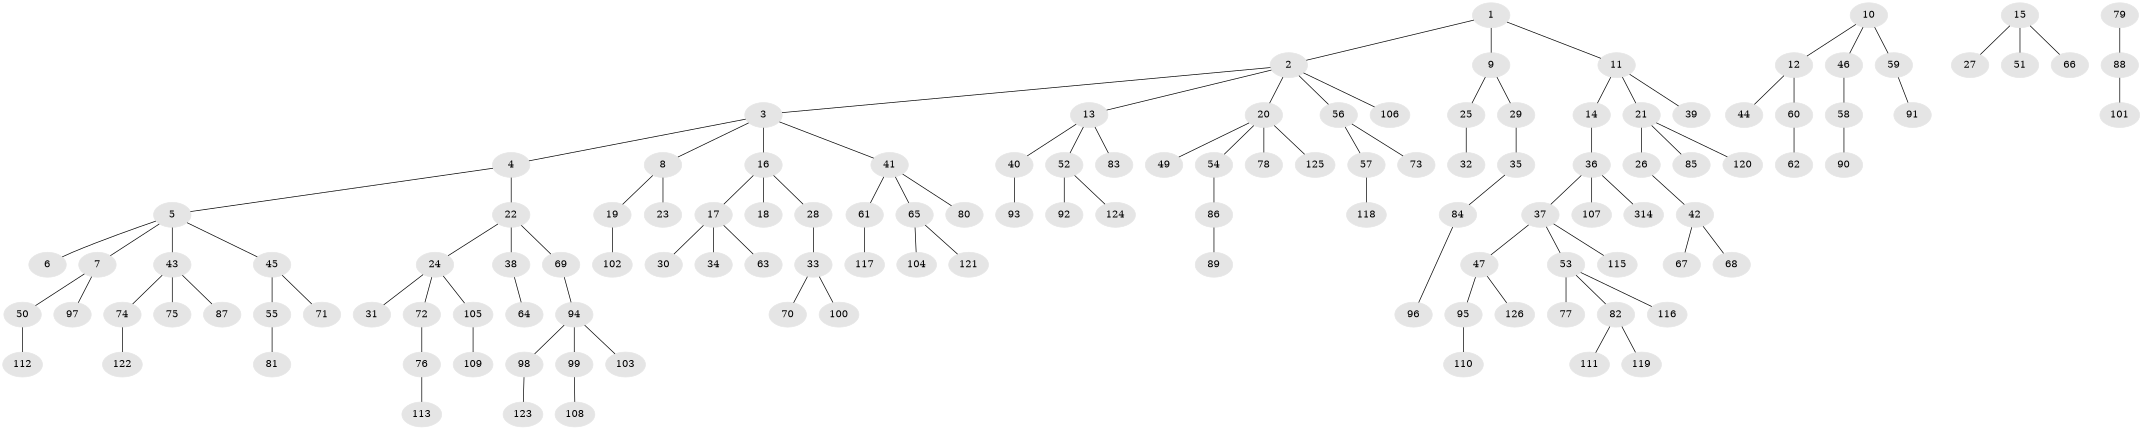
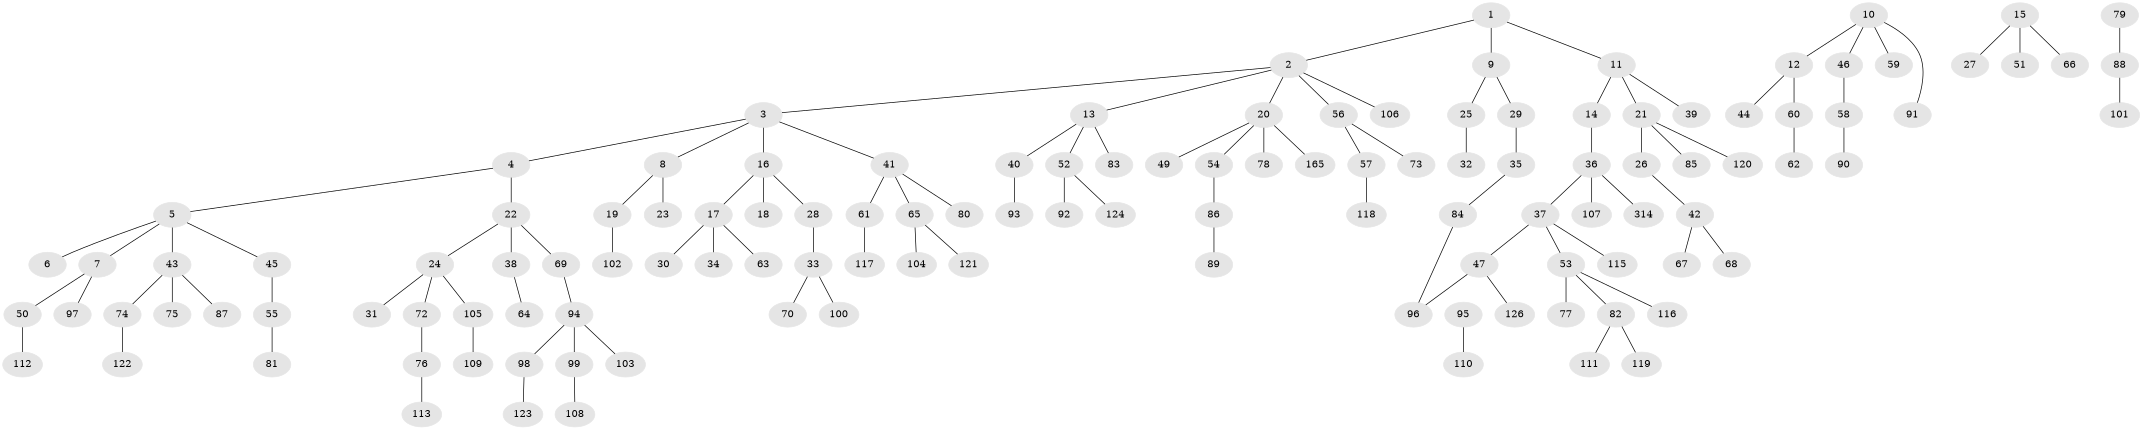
(1903, 90) -> (1920, 55)
(1315, 165) -> (1315, 165)
(1471, 290) -> (1447, 290)
(322, 315) -> none
